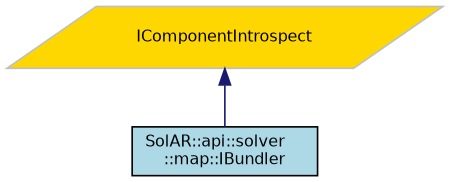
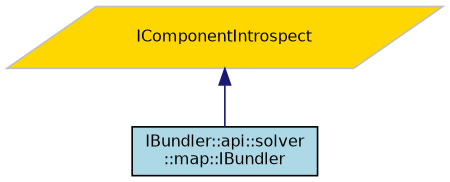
(225, 151) -> (225, 151)
